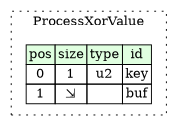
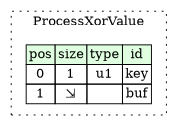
(105, 74) -> (105, 74)
